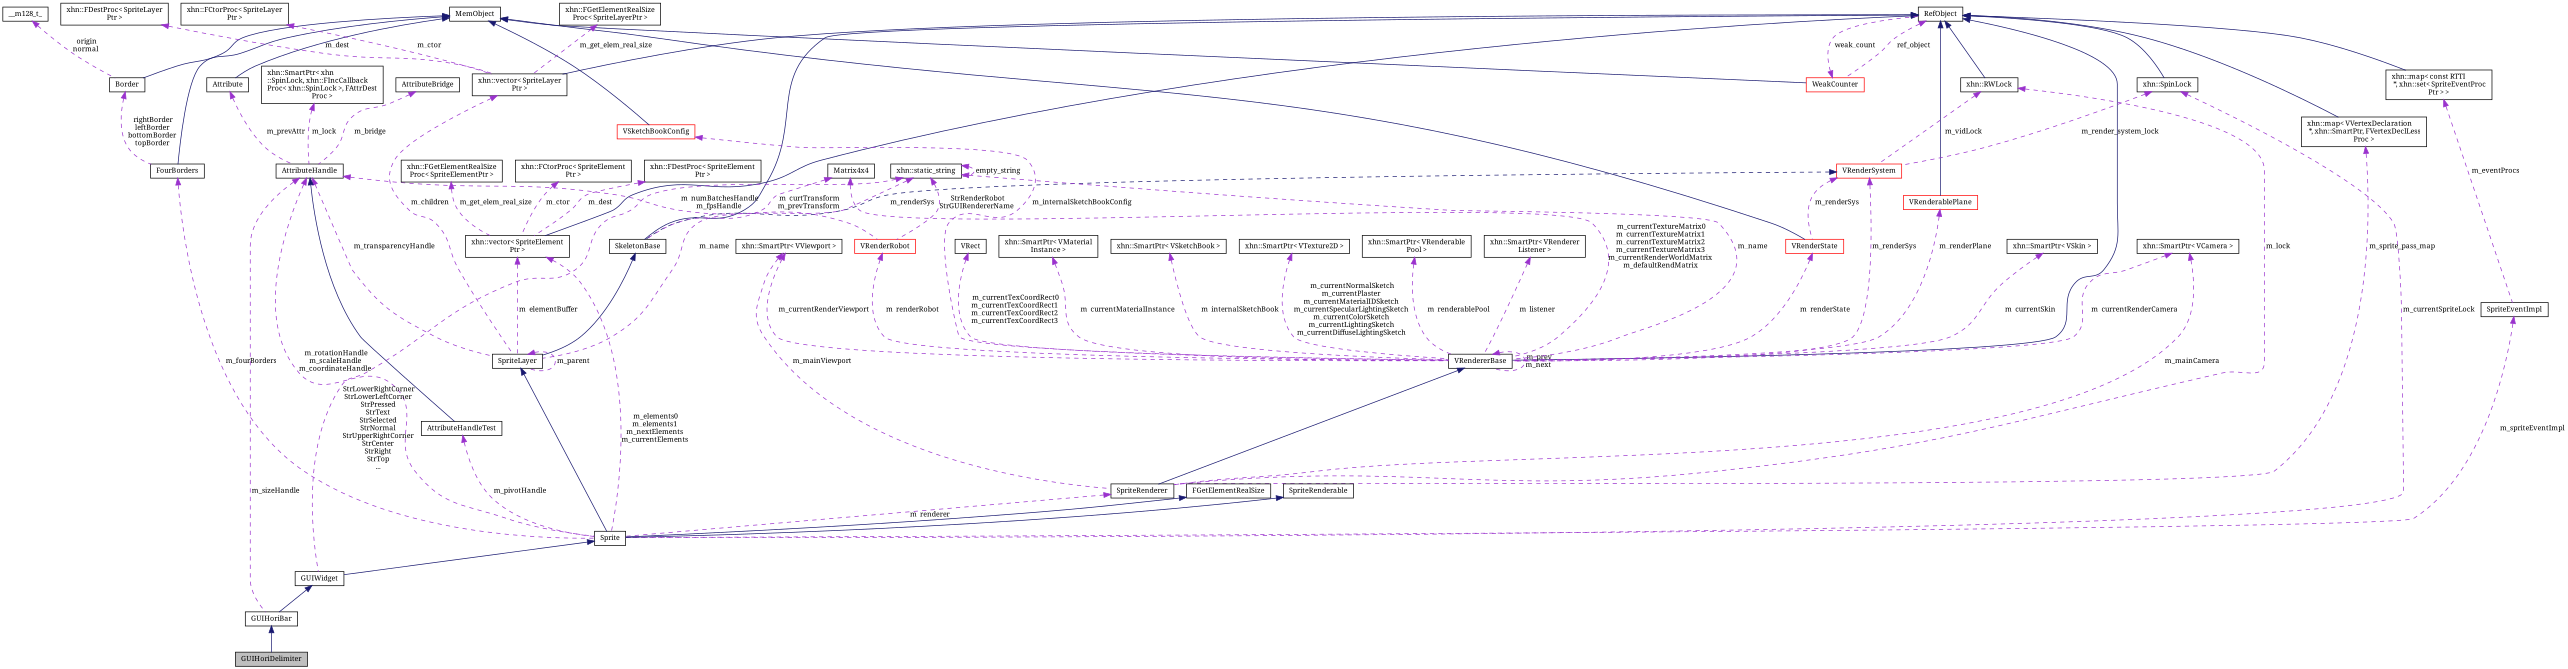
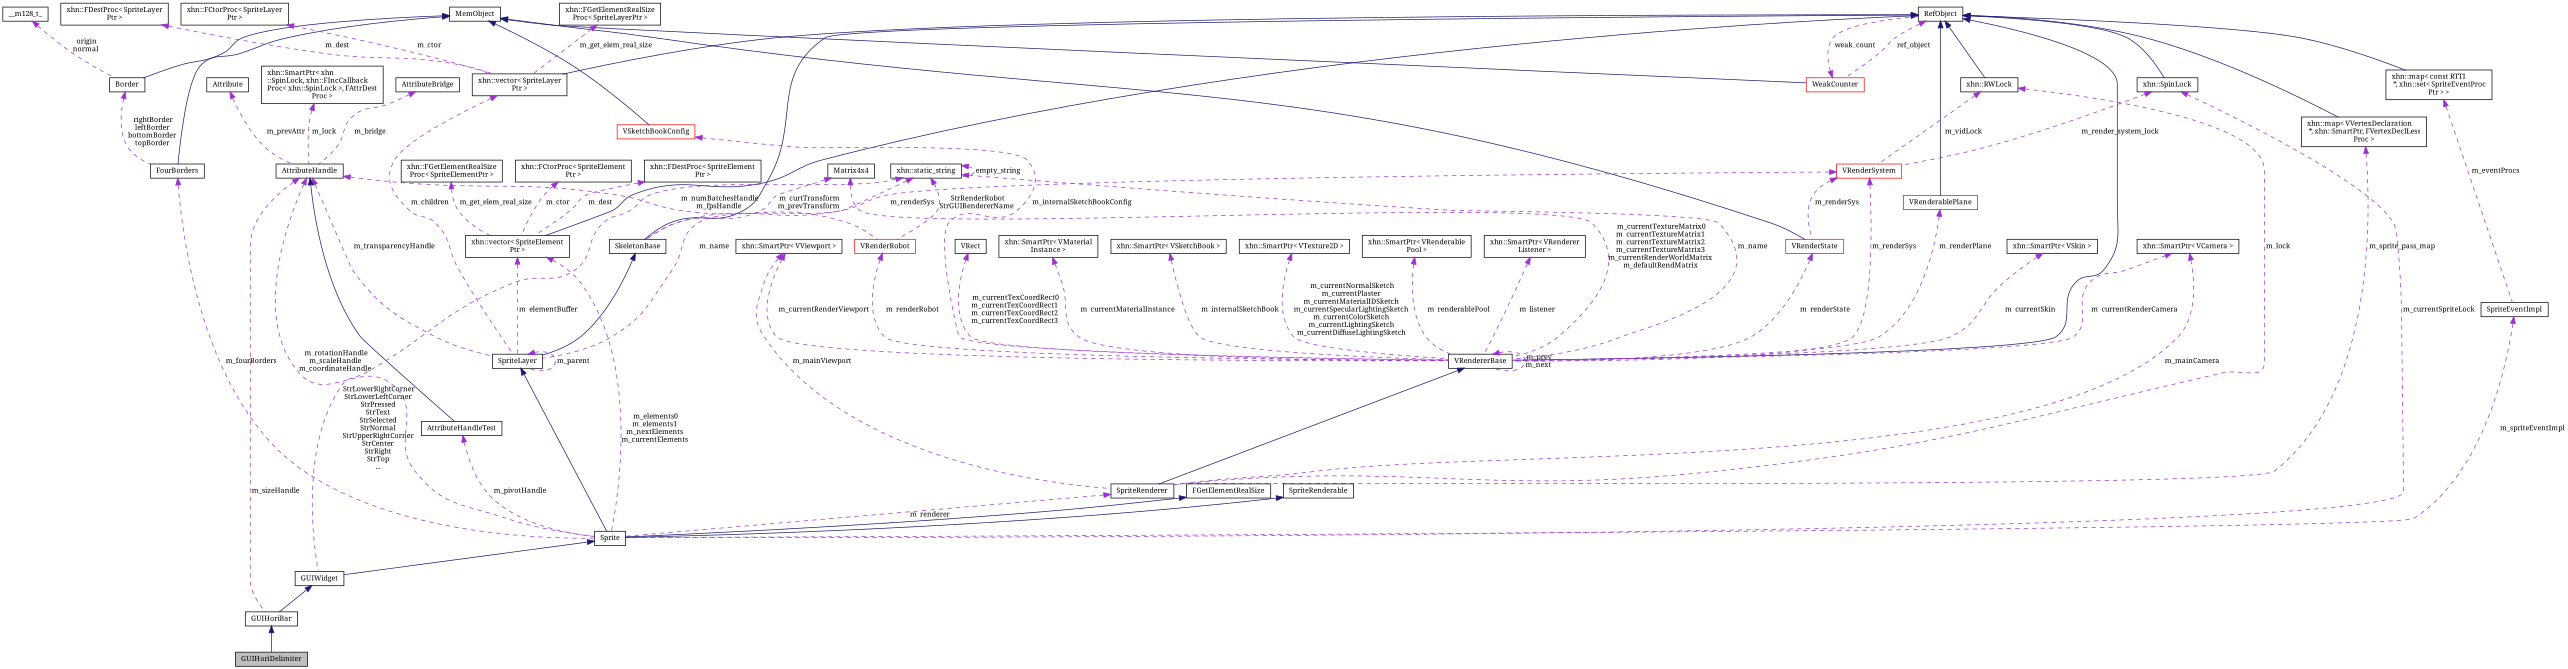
(336, 40) -> none
(1233, 180) -> (1233, 180)
